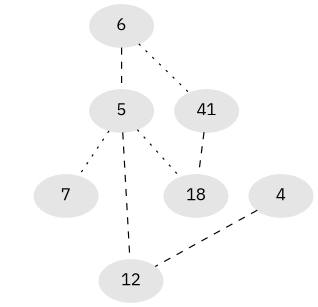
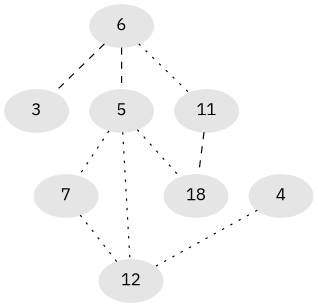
none -> (37, 111)
(207, 111) -> (207, 111)
(126, 196) -> (126, 196)
none -> (99, 238)
(206, 238) -> (206, 238)
